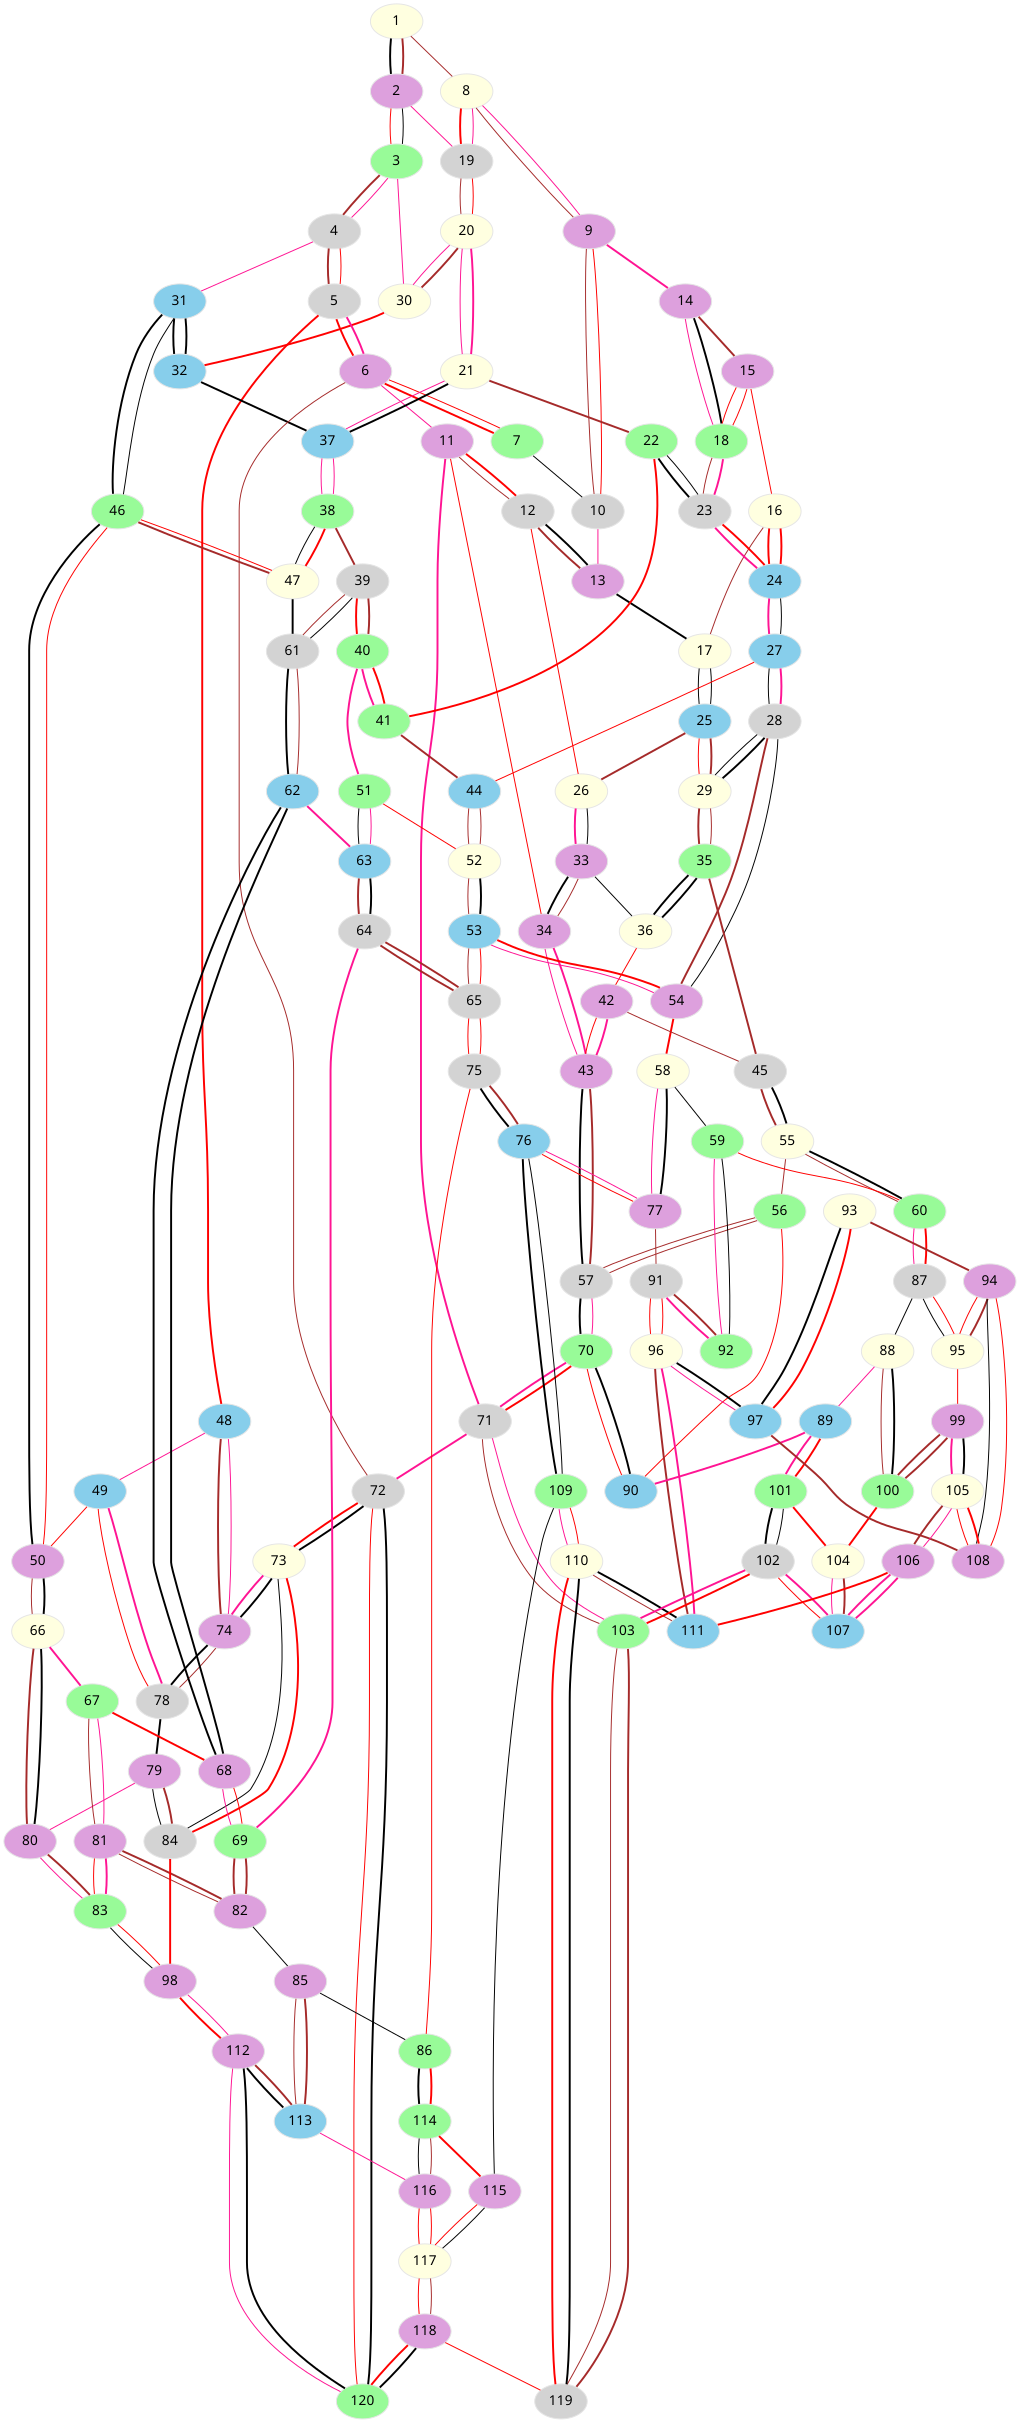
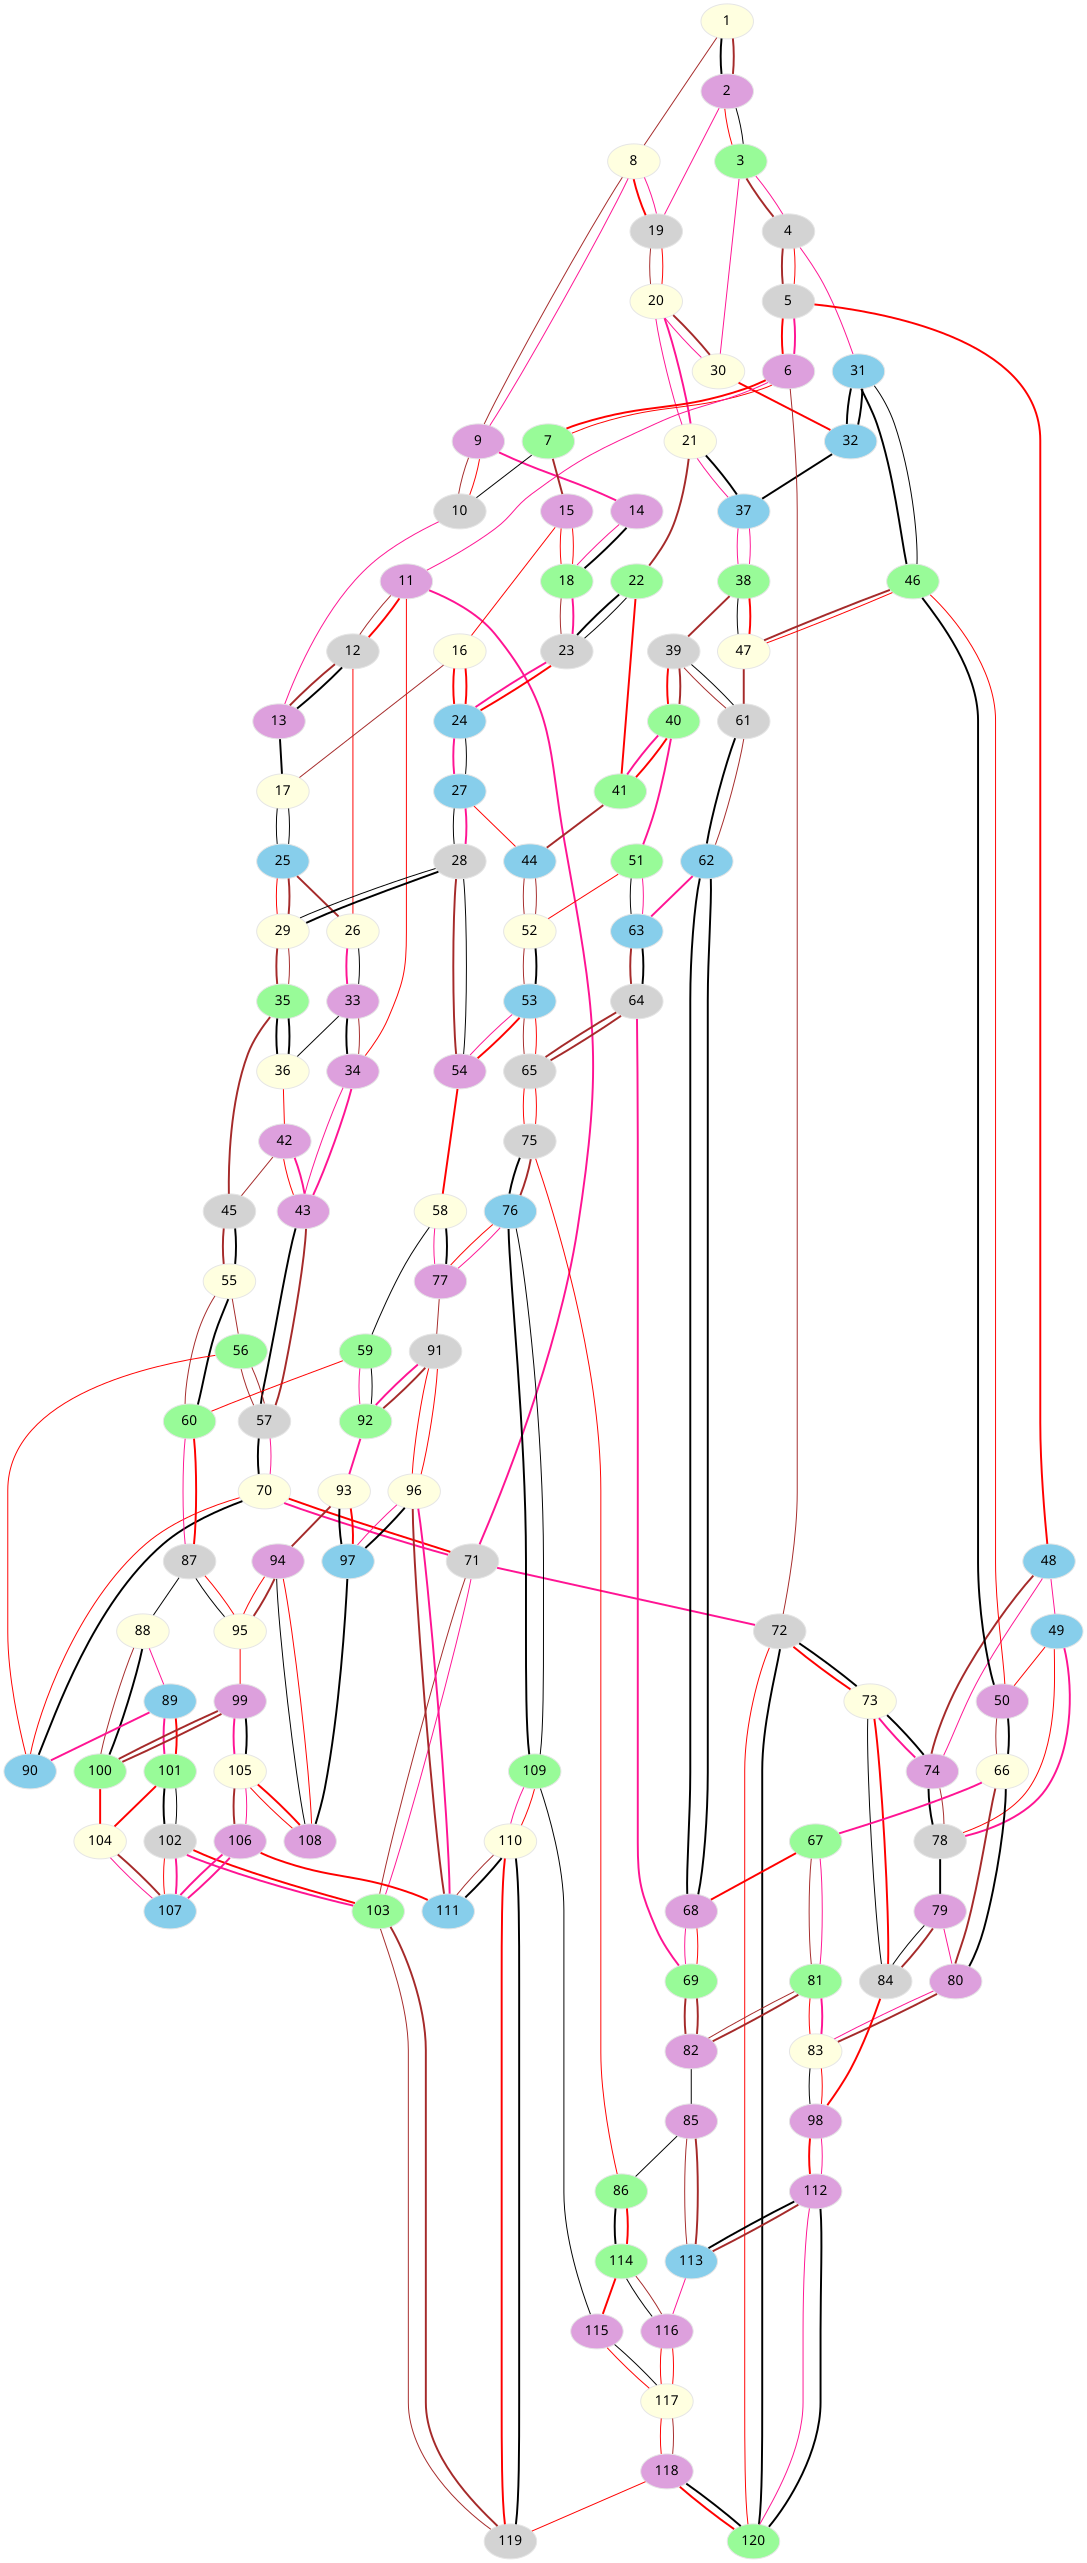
(717, 336) -> (556, 469)
(293, 616) -> (744, 686)
(586, 1351) -> (264, 1491)
none -> (355, 1456)
(854, 1510) -> (337, 1702)
(100, 1841) -> (816, 1981)
(100, 1911) -> (816, 2051)
